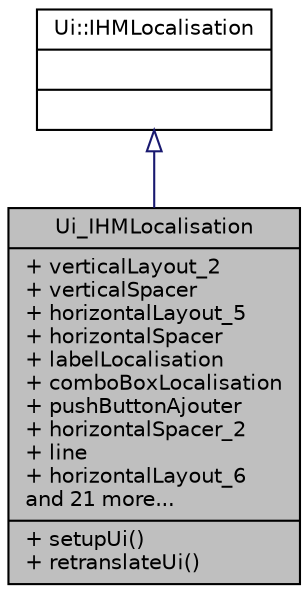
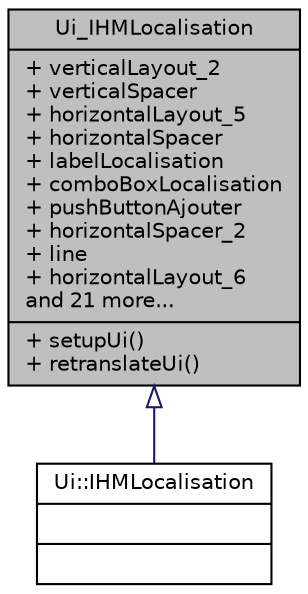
(154, 180) -> (154, 435)
